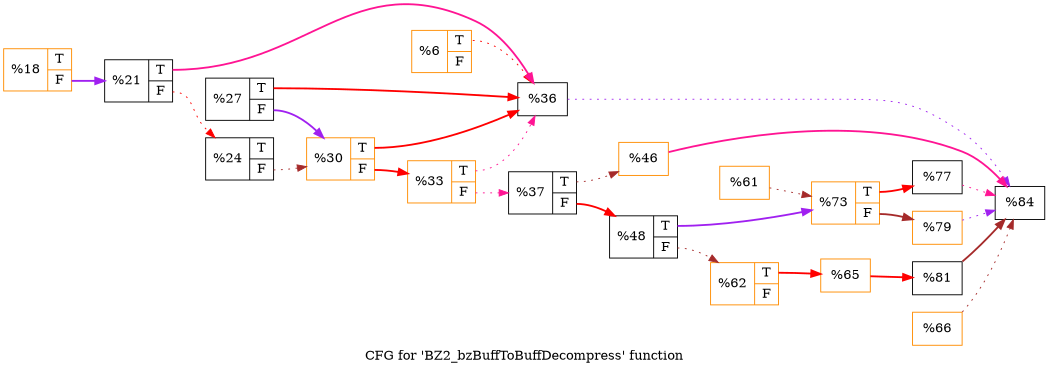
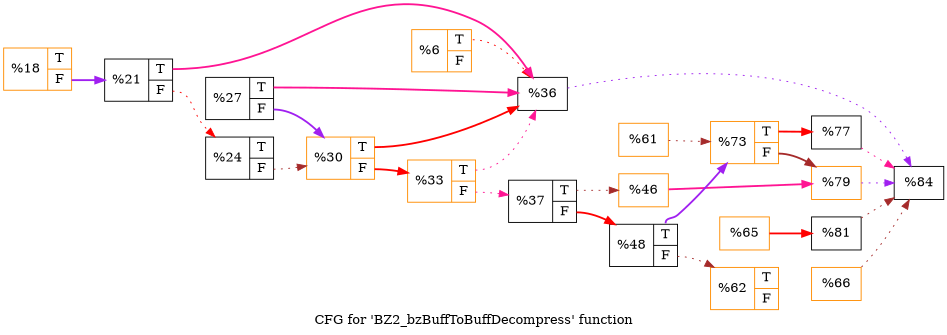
(391, 91) -> (391, 89)
(839, 131) -> (735, 187)
(981, 245) -> (874, 210)
(795, 273) -> none
